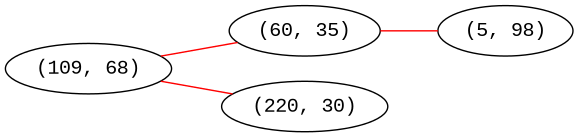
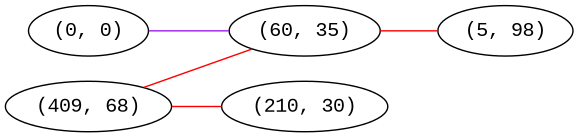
none -> (88, 31)
(88, 69) -> (88, 107)
(305, 107) -> (305, 107)
